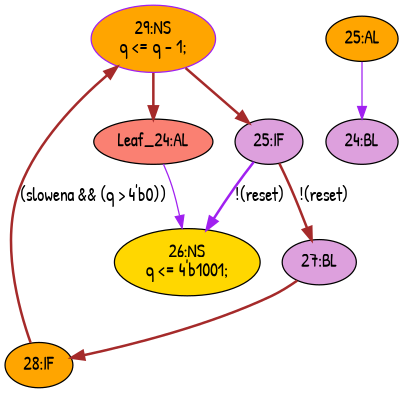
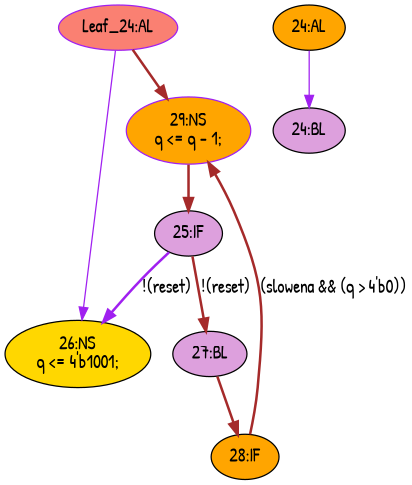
(362, 39) -> (309, 28)
(153, 89) -> (146, 69)
(153, 142) -> (118, 28)
